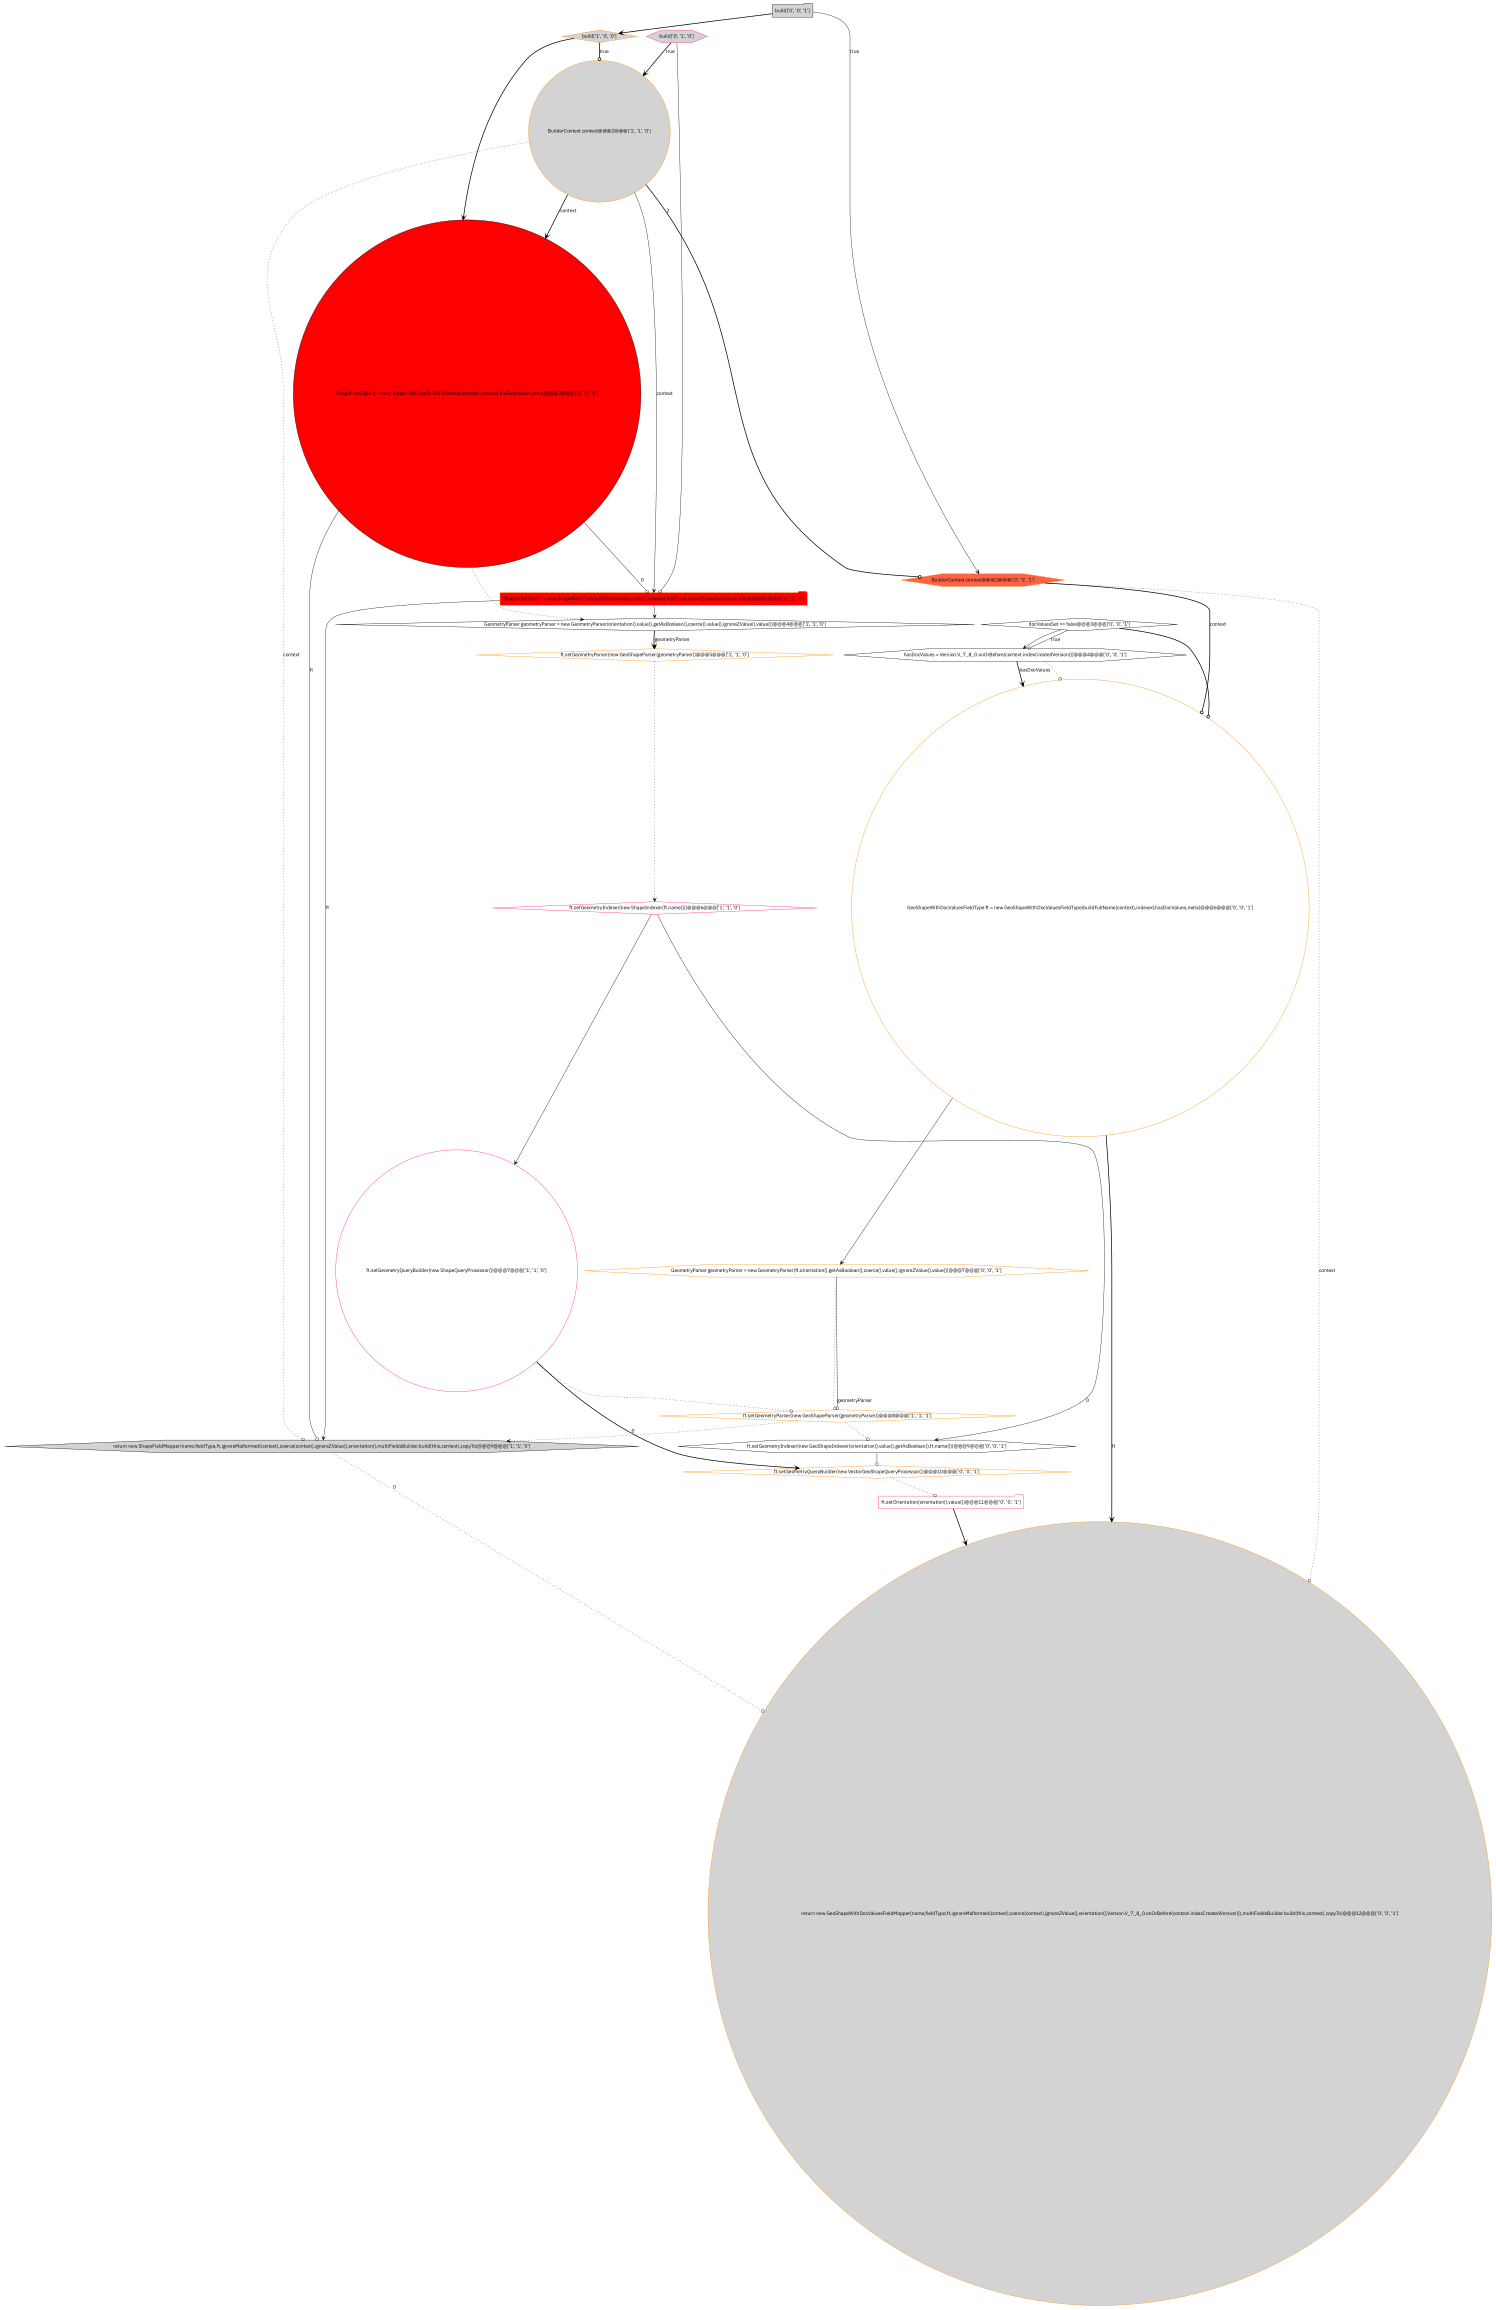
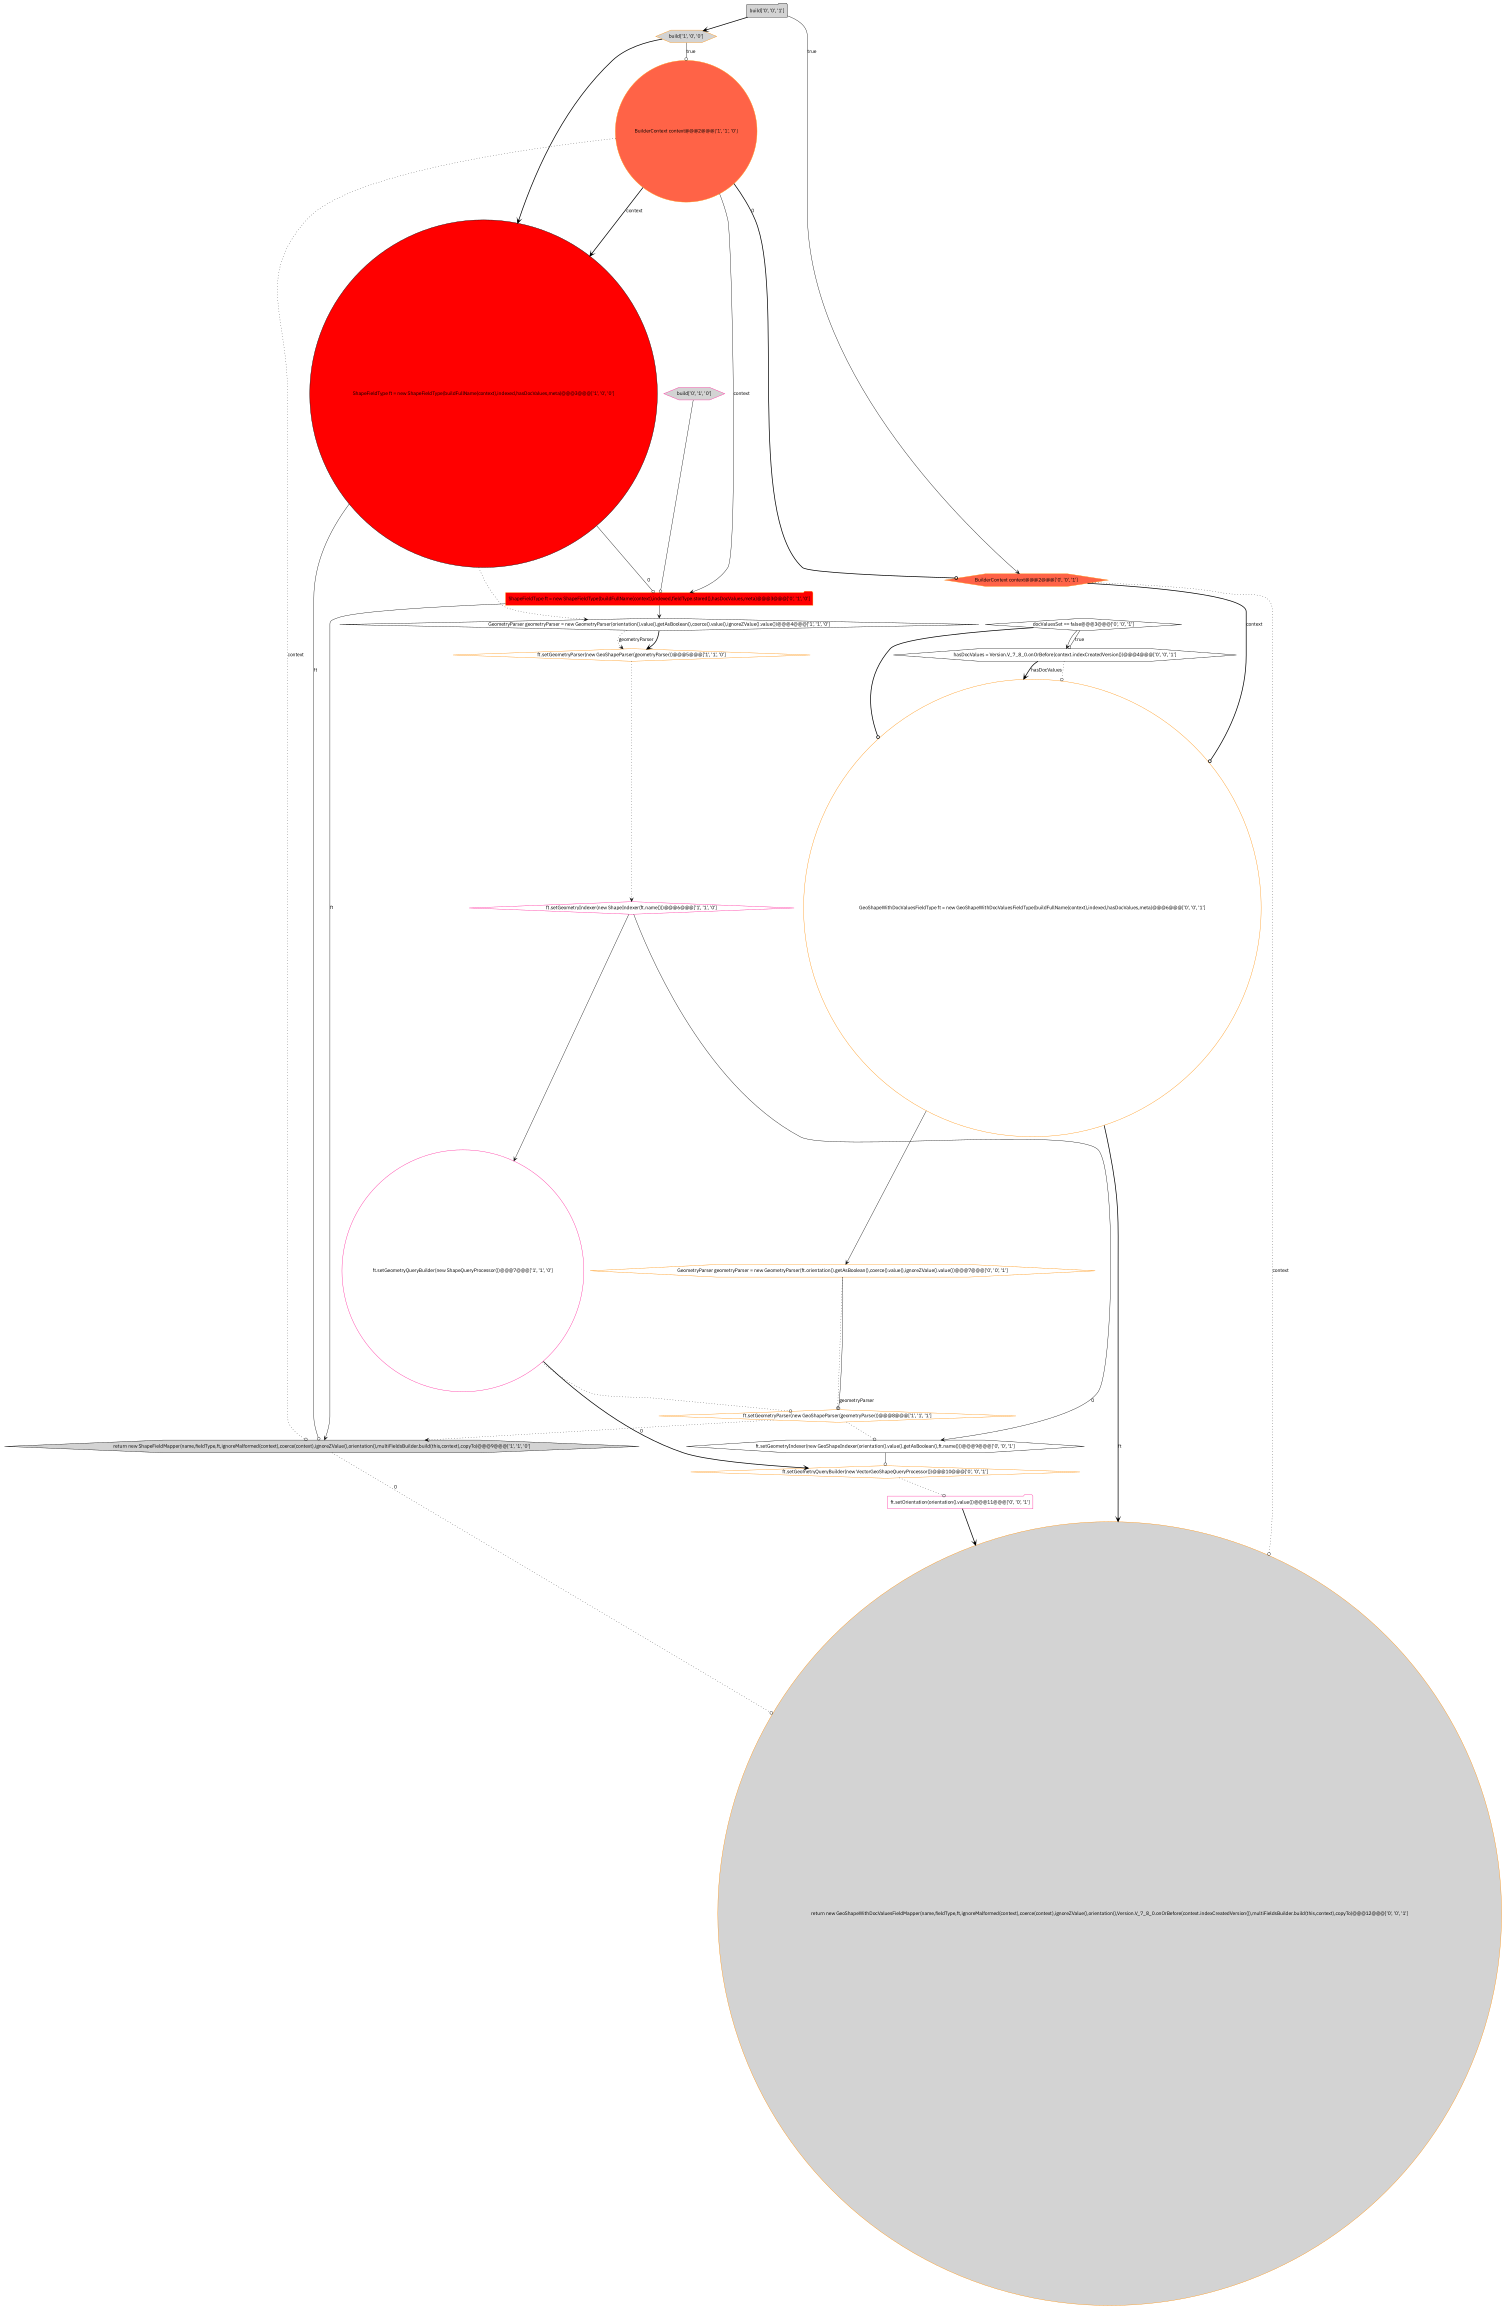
(599, 36) -> (686, 36)
(599, 50) -> (686, 50)
(658, 58) -> none
(599, 131) -> (686, 131)
(668, 211) -> (753, 211)
